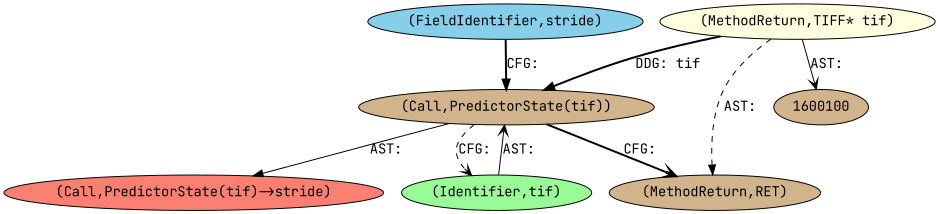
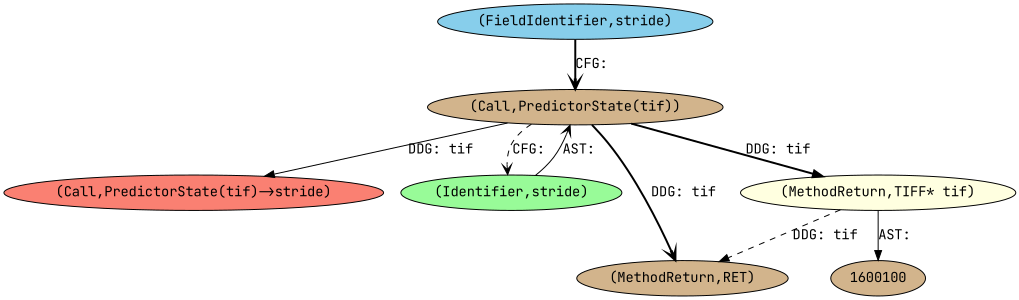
(636, 57) -> (722, 149)
(506, 59) -> (575, 59)
(808, 60) -> (878, 231)
(744, 107) -> (826, 236)
(390, 150) -> (441, 150)
(644, 150) -> (684, 193)
(497, 193) -> (511, 193)
